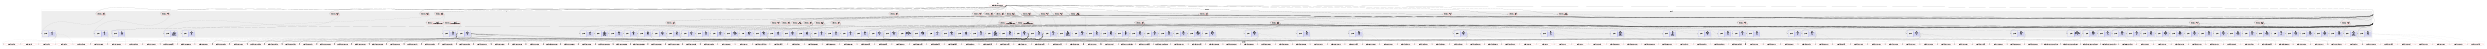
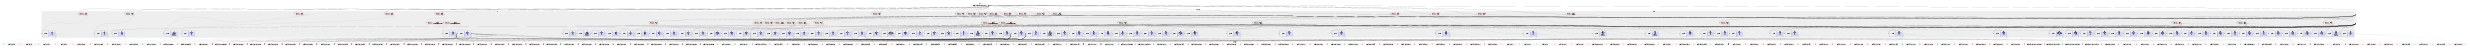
(998, 6) -> (980, 6)
(552, 44) -> (639, 44)
(1144, 44) -> none
